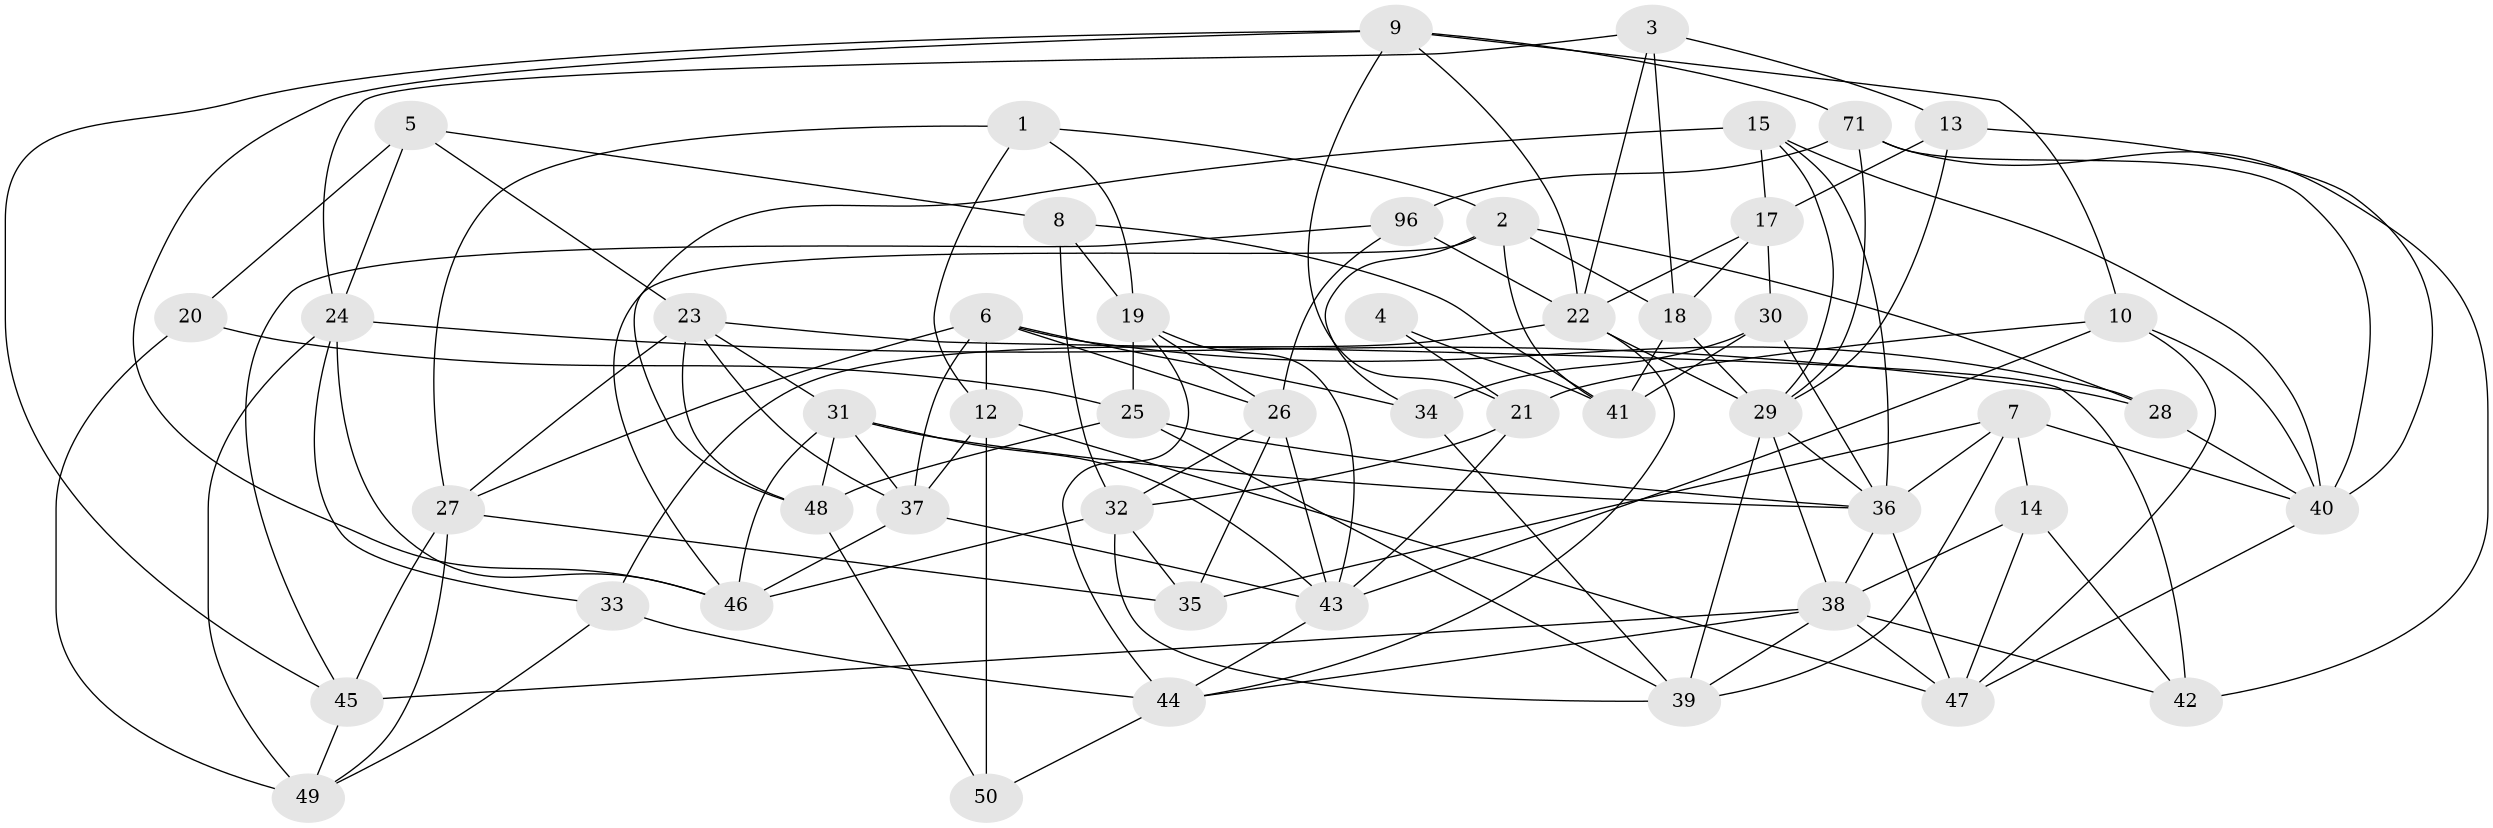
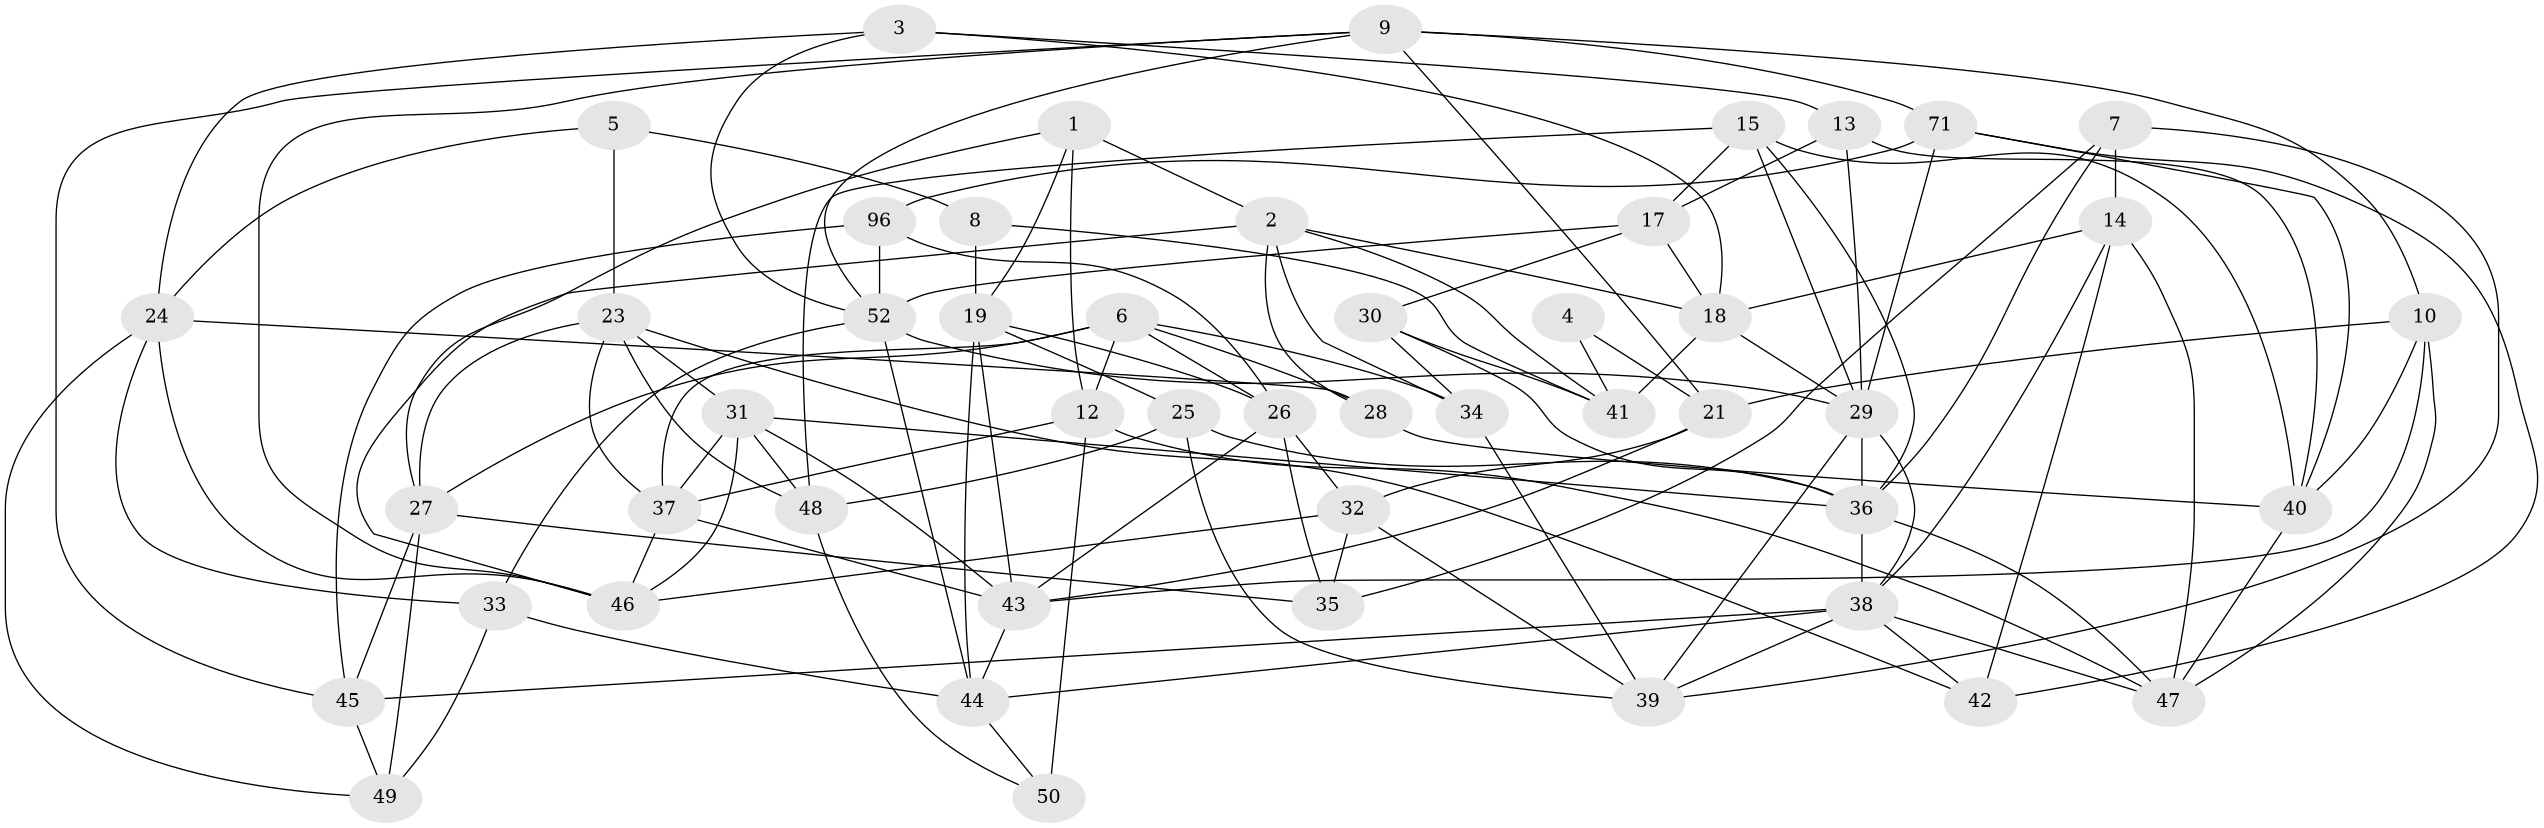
none -> (1915, 270)
(191, 318) -> none
(1579, 318) -> (880, 318)
(1071, 369) -> none
(2168, 462) -> none
